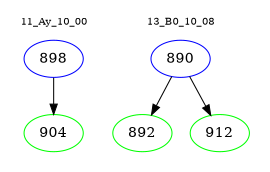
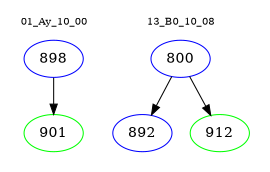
(54, 22) -> (54, 22)
(181, 59) -> (181, 59)
(54, 133) -> (54, 133)
(142, 133) -> (142, 133)
